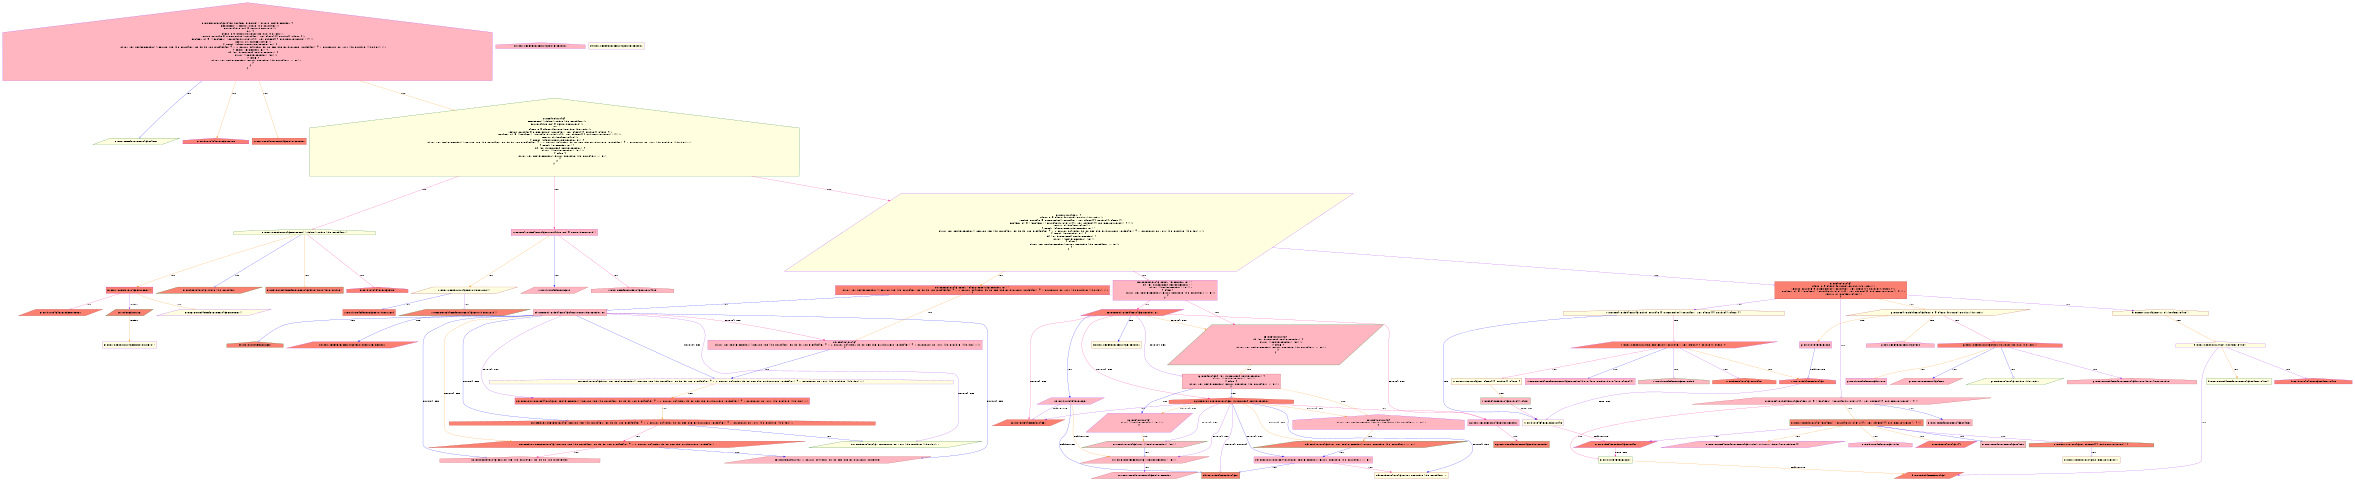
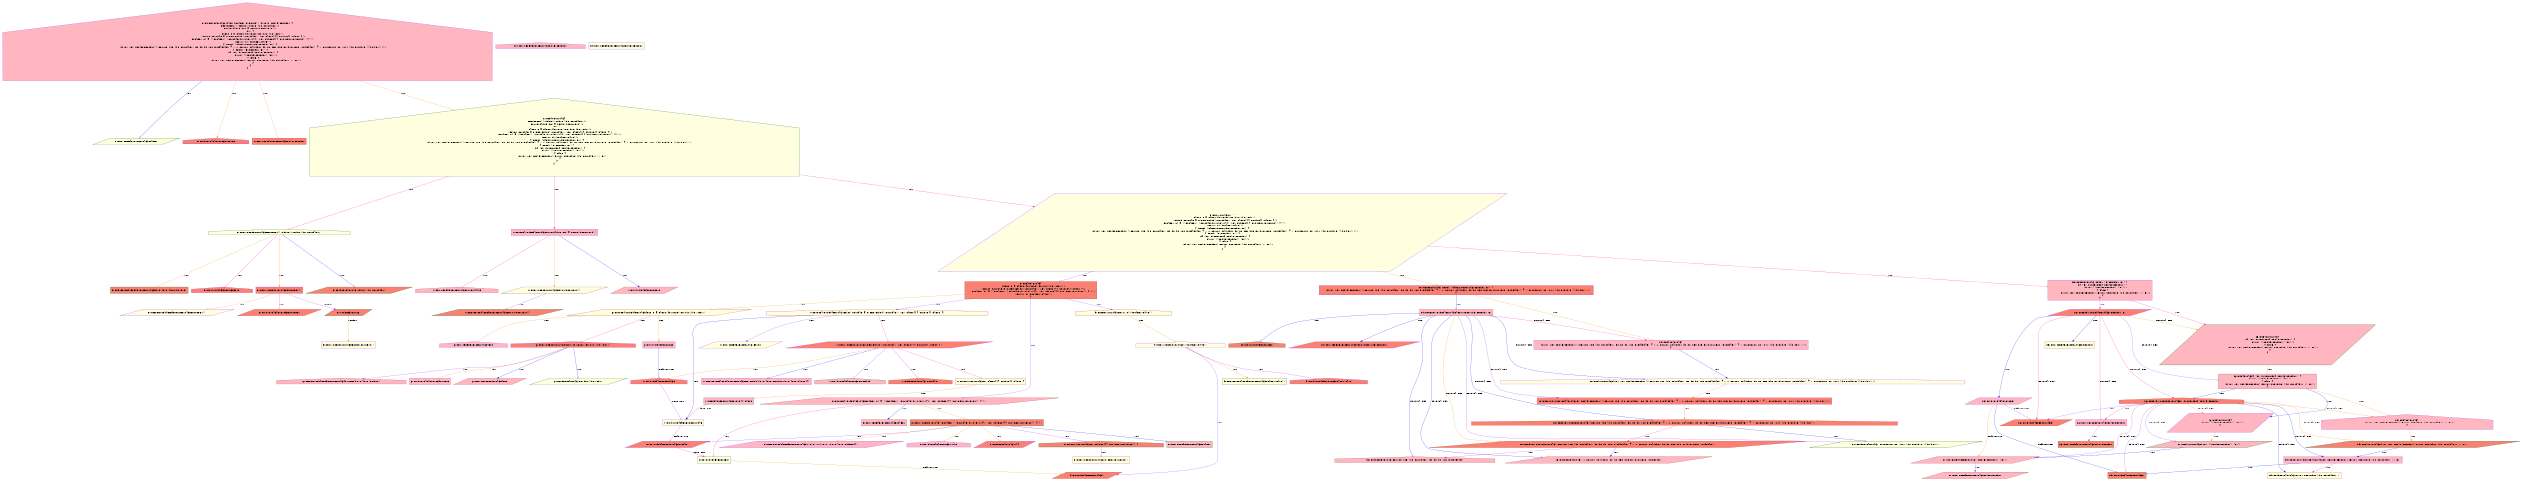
(369, 313) -> none
none -> (741, 345)
(1236, 444) -> (2137, 444)
